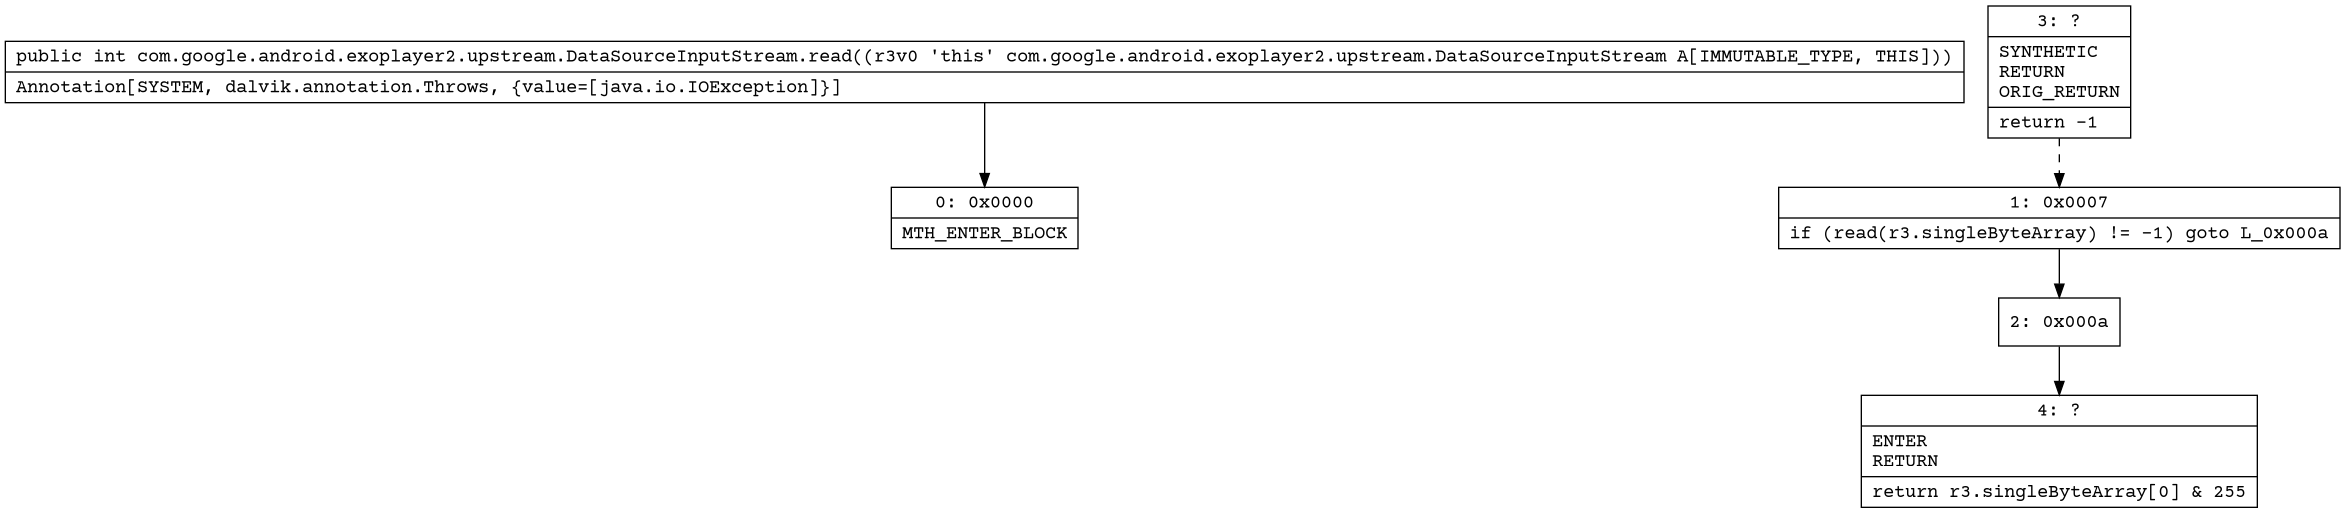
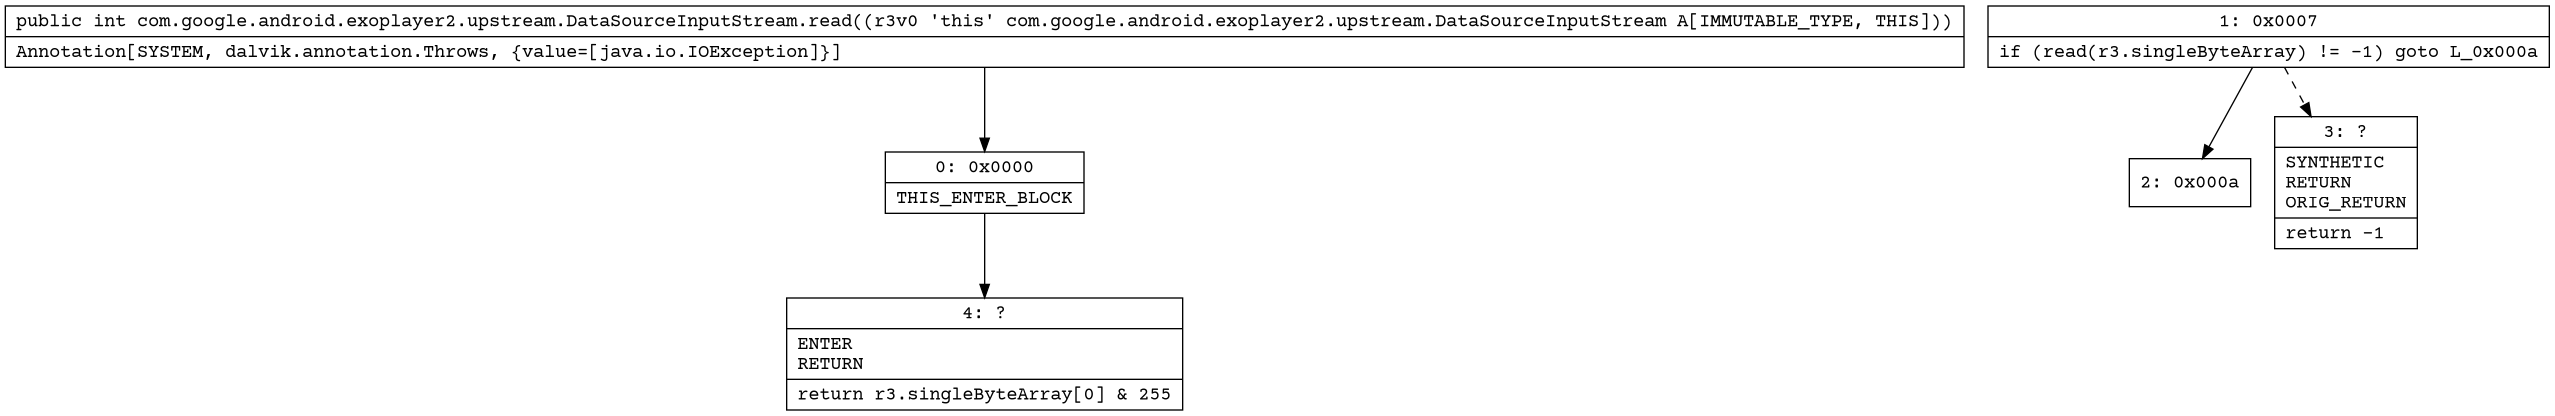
(2059, 156) -> (2295, 86)
(985, 233) -> (985, 197)
(2059, 364) -> (985, 249)
